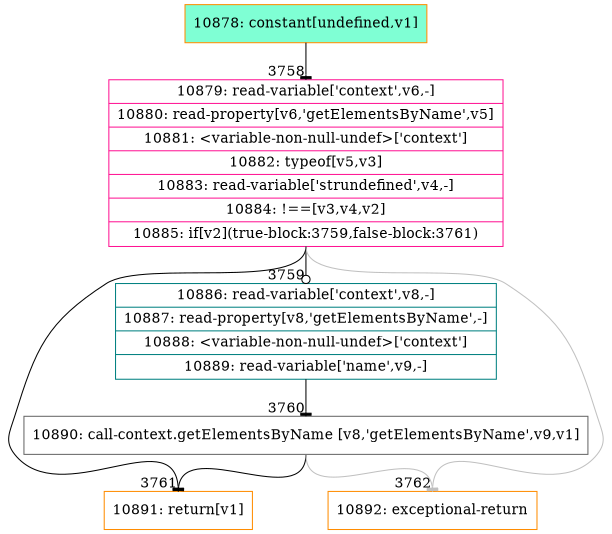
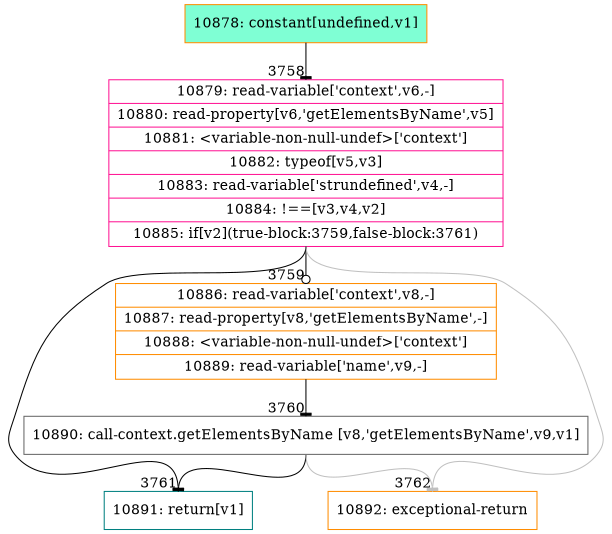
(306, 331) -> (306, 331)
(178, 510) -> (178, 510)
